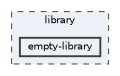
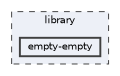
(60, 47) -> (60, 47)
